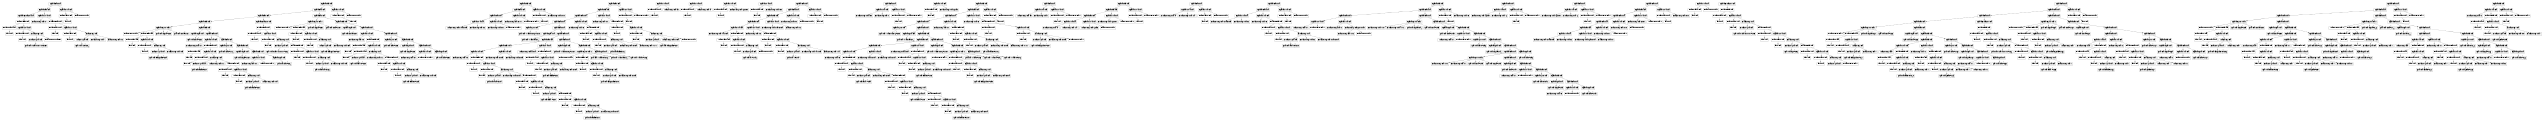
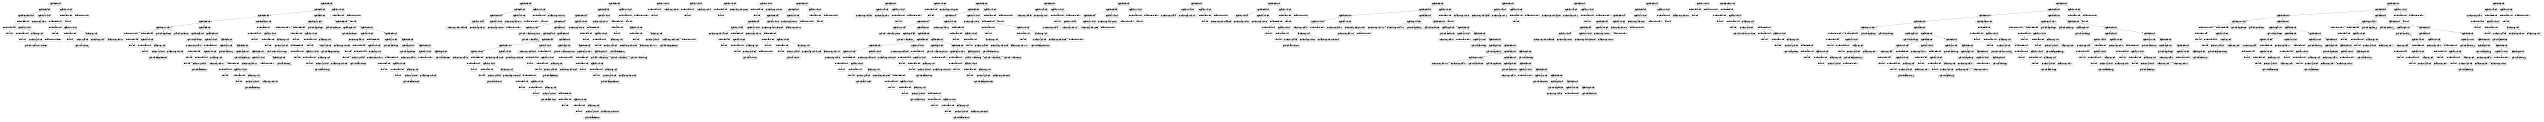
(277, 52) -> (277, 52)
(2424, 70) -> none
